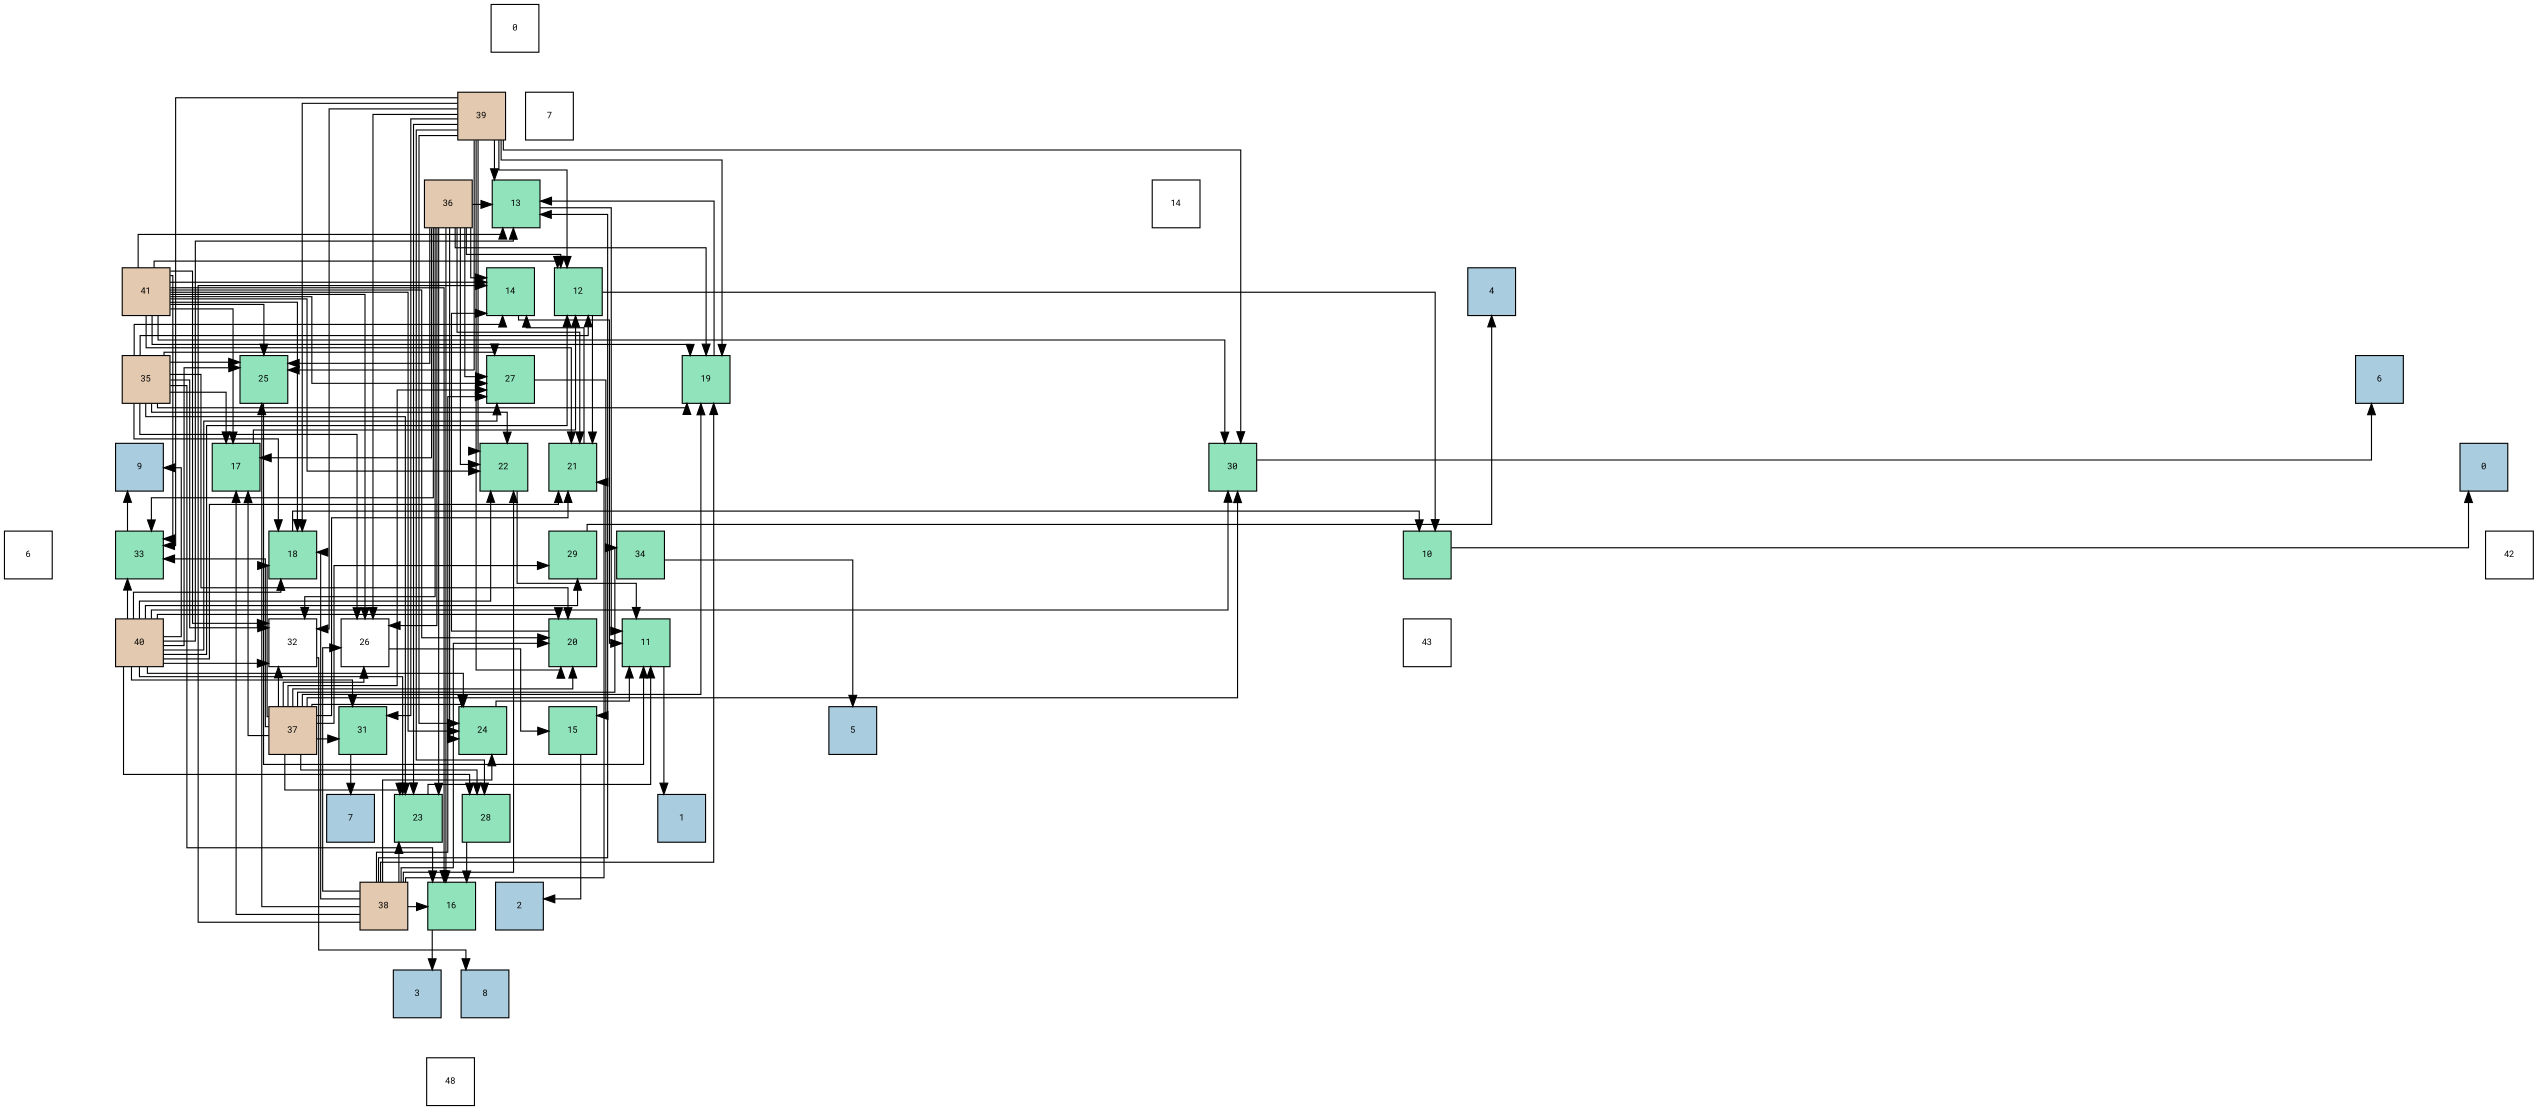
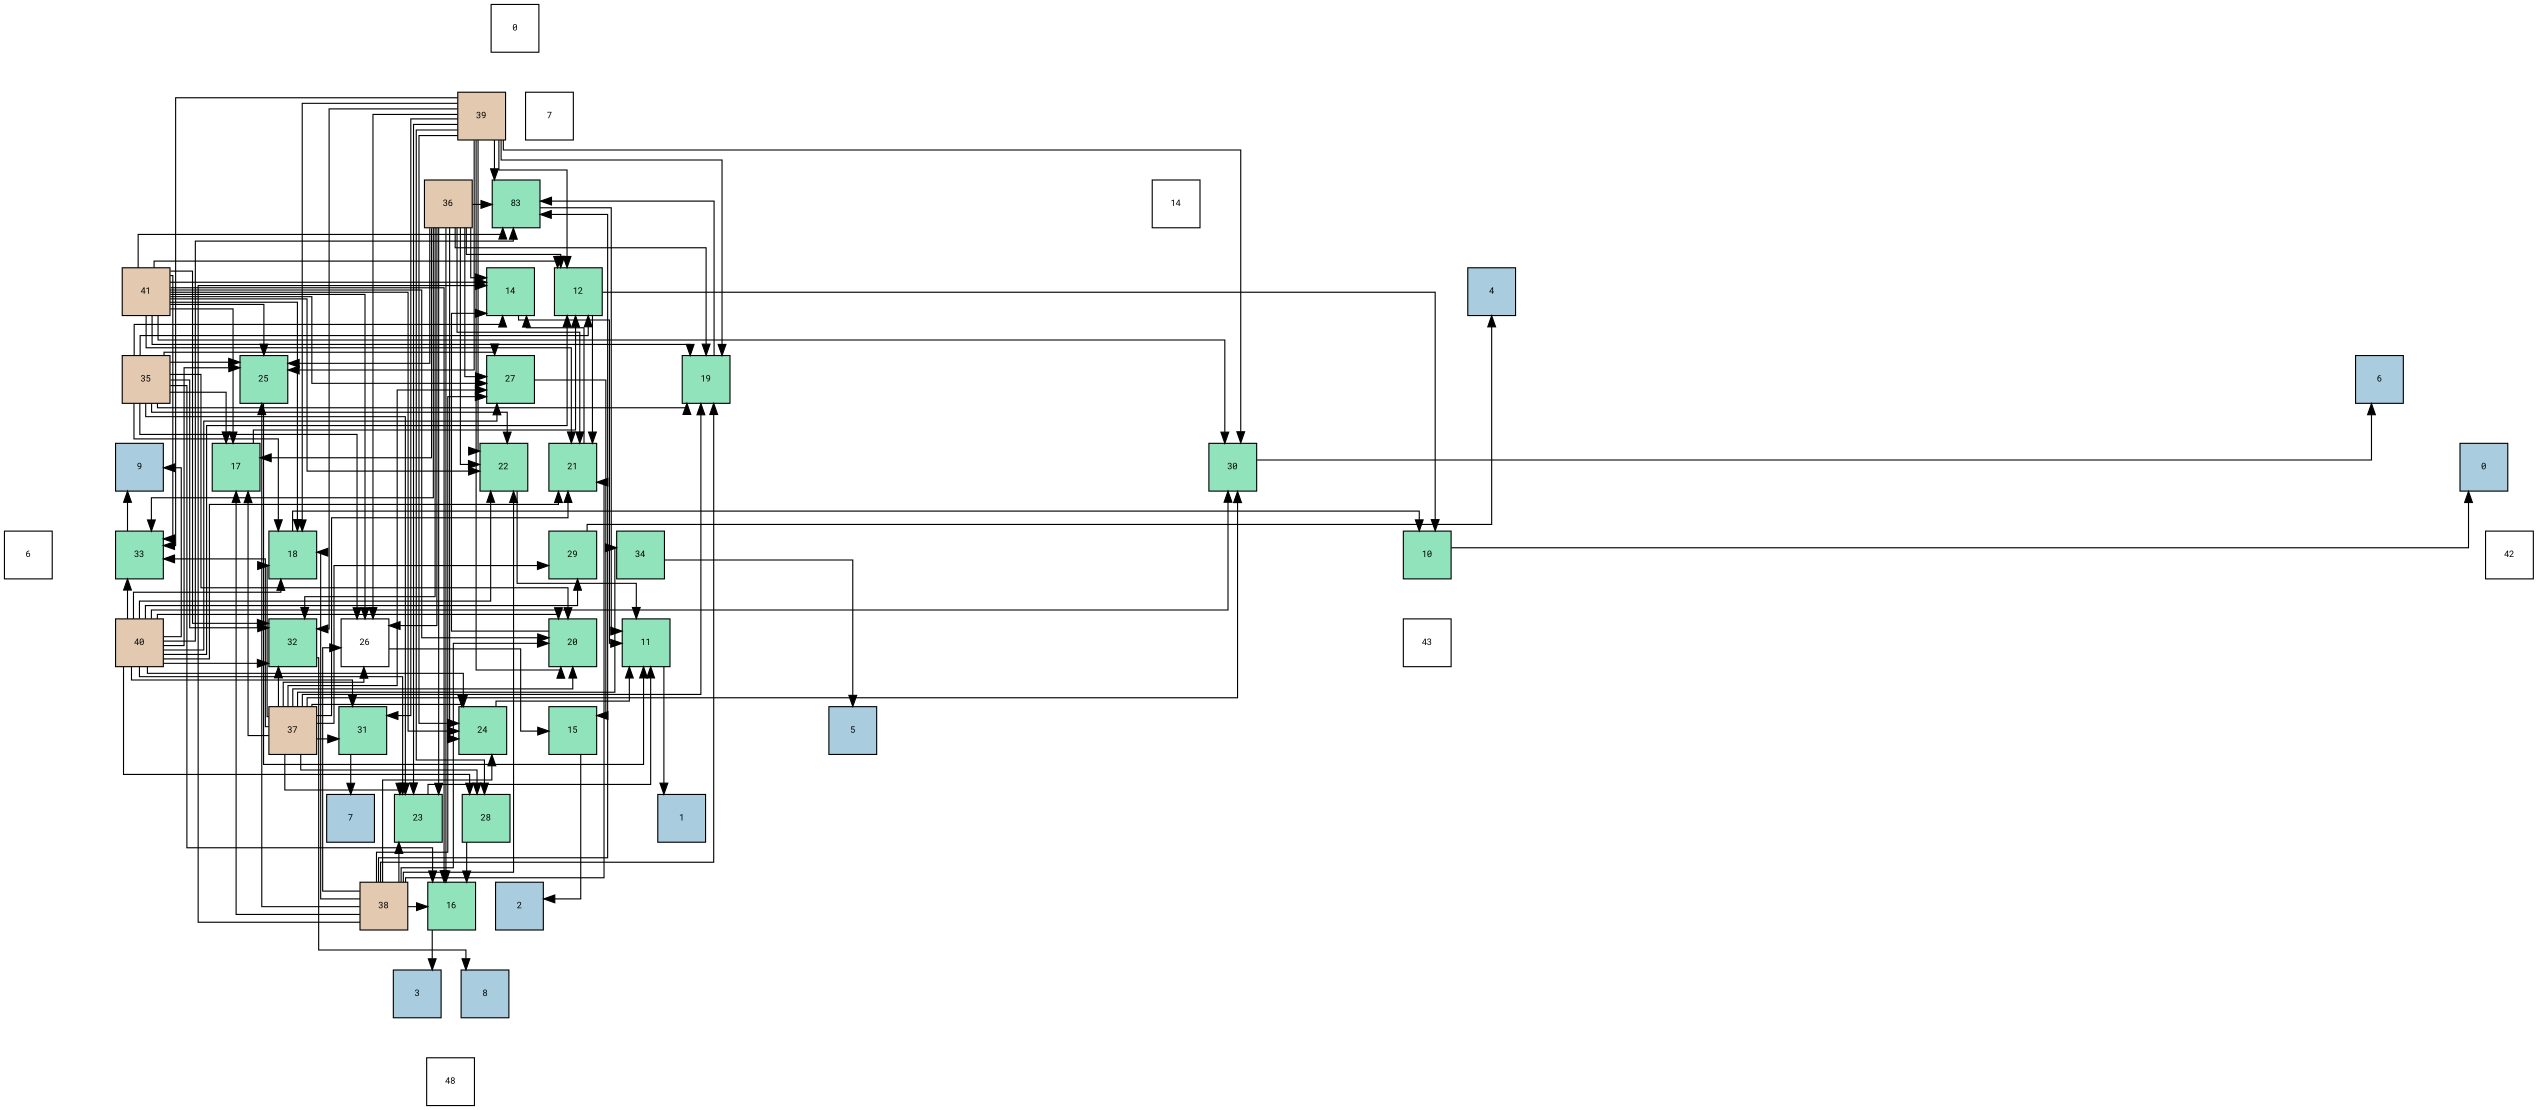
(516, 204) -> (516, 204)
(293, 643) -> (293, 643)
